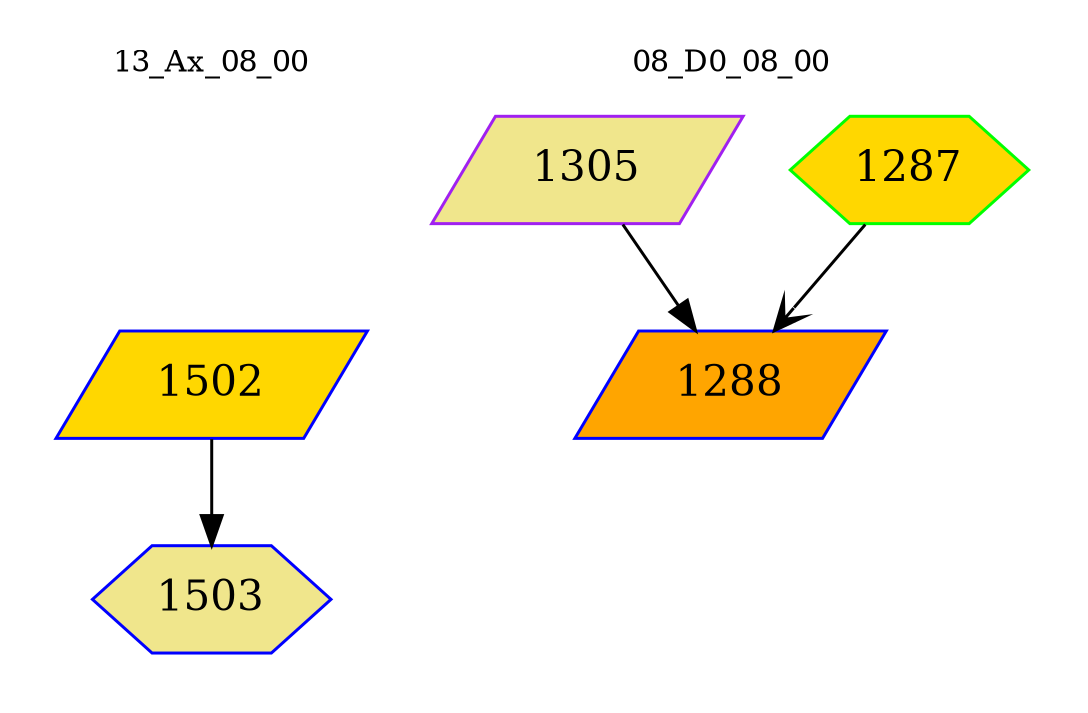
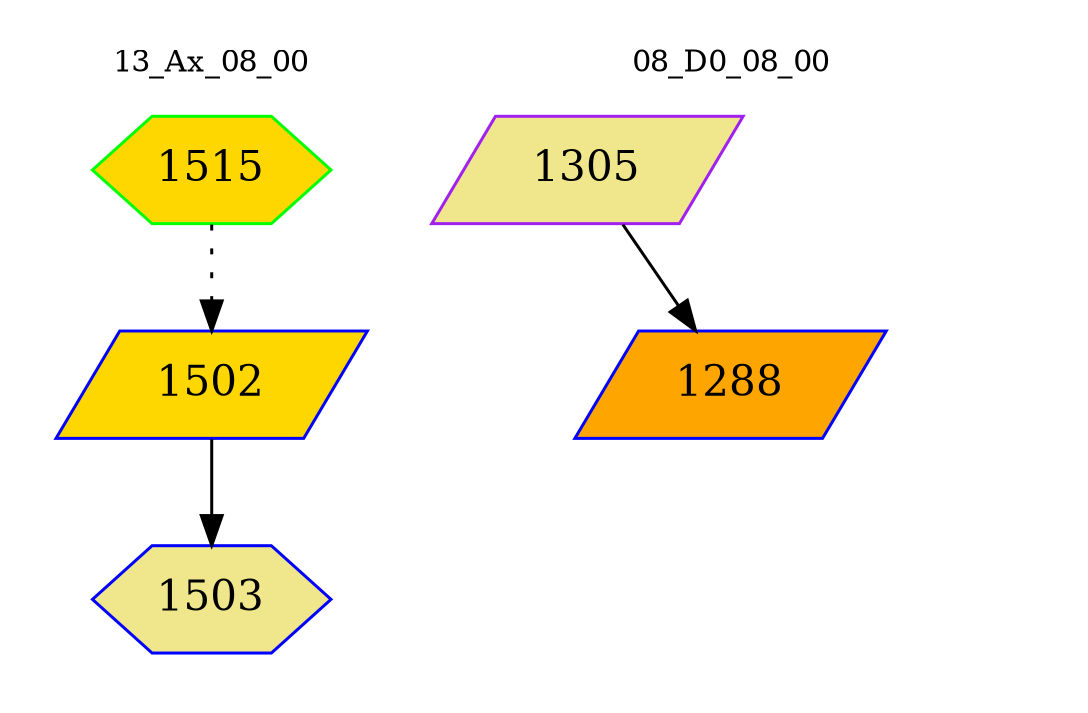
none -> (212, 170)
(909, 170) -> none
